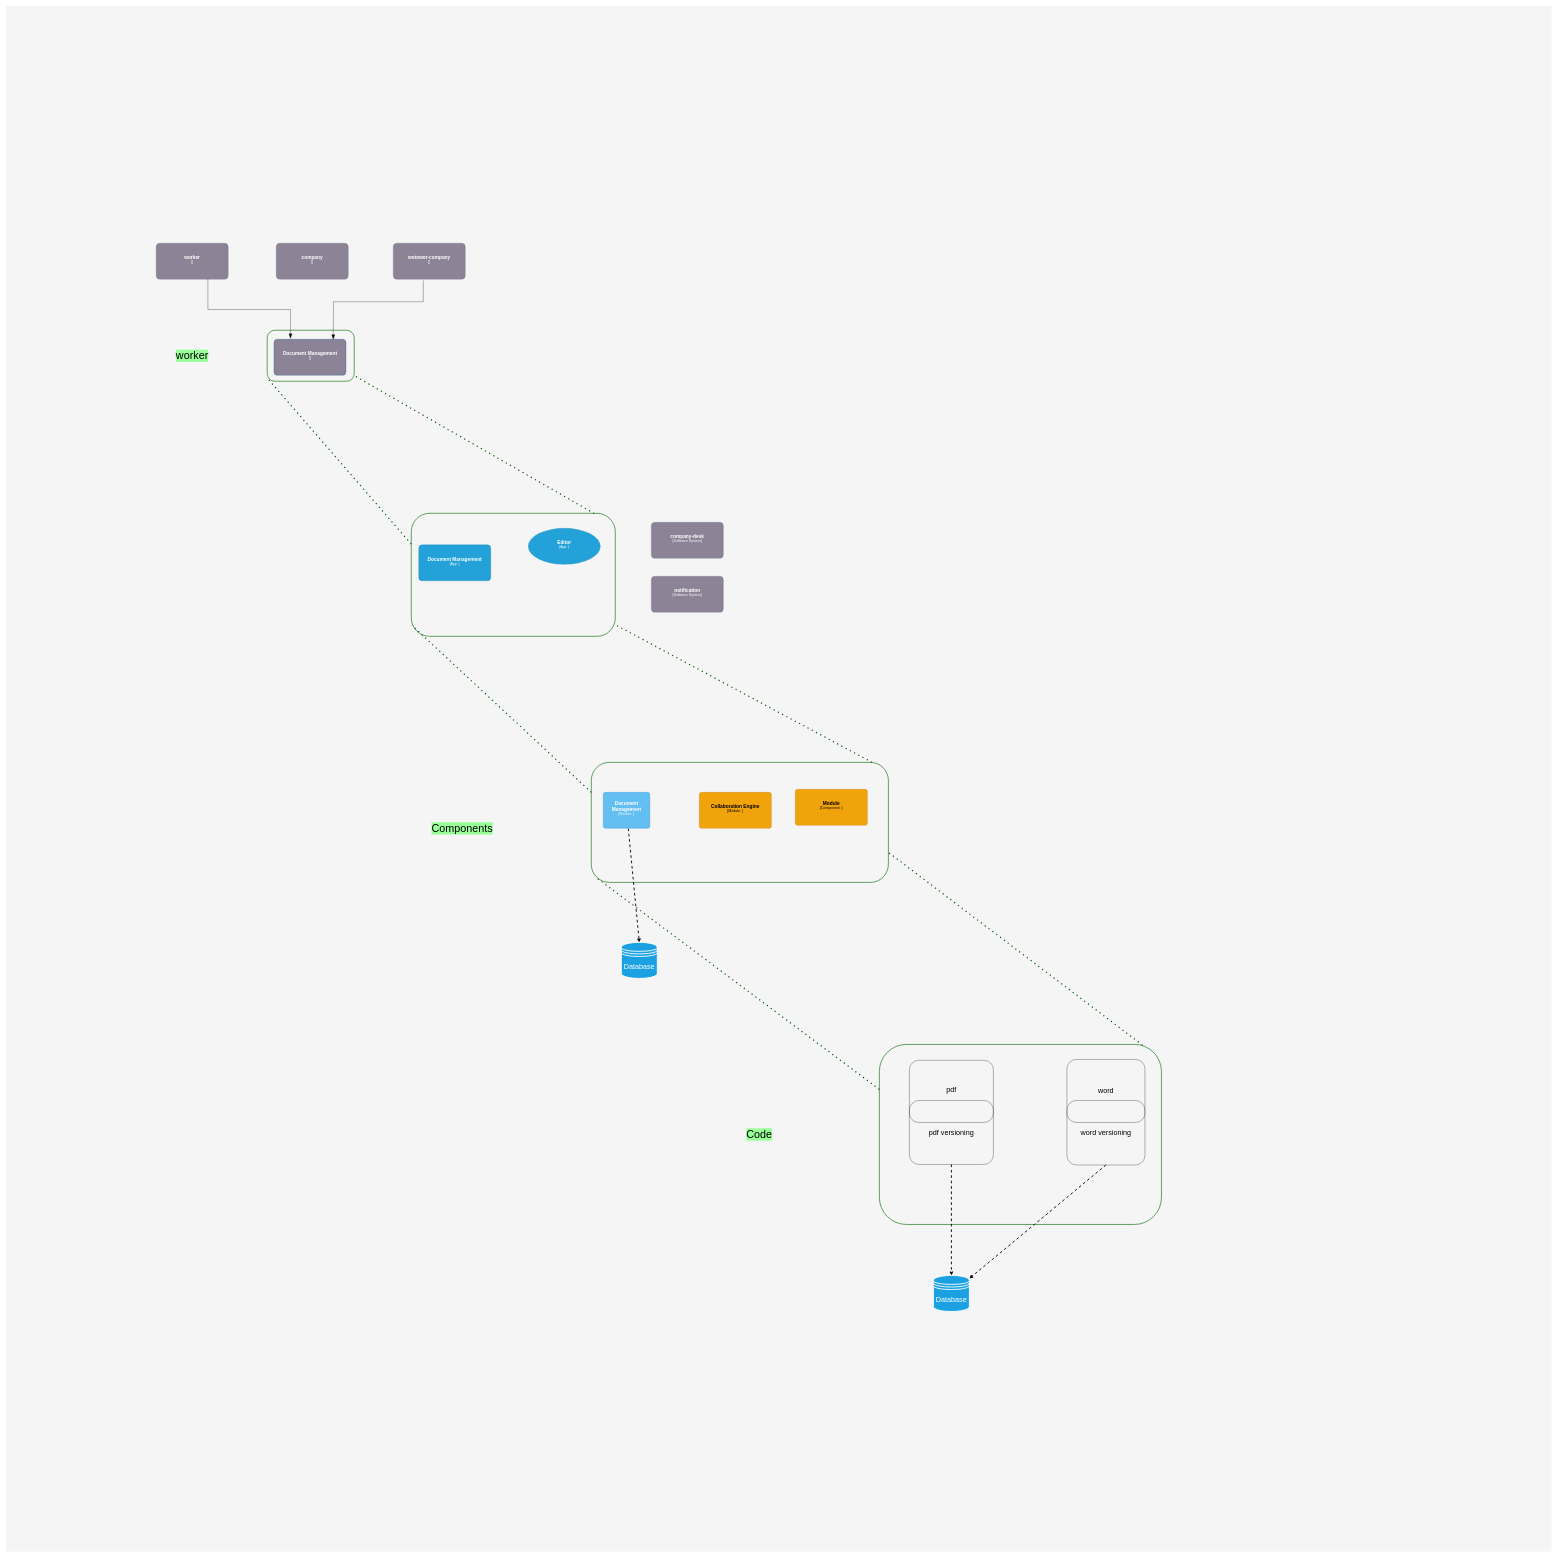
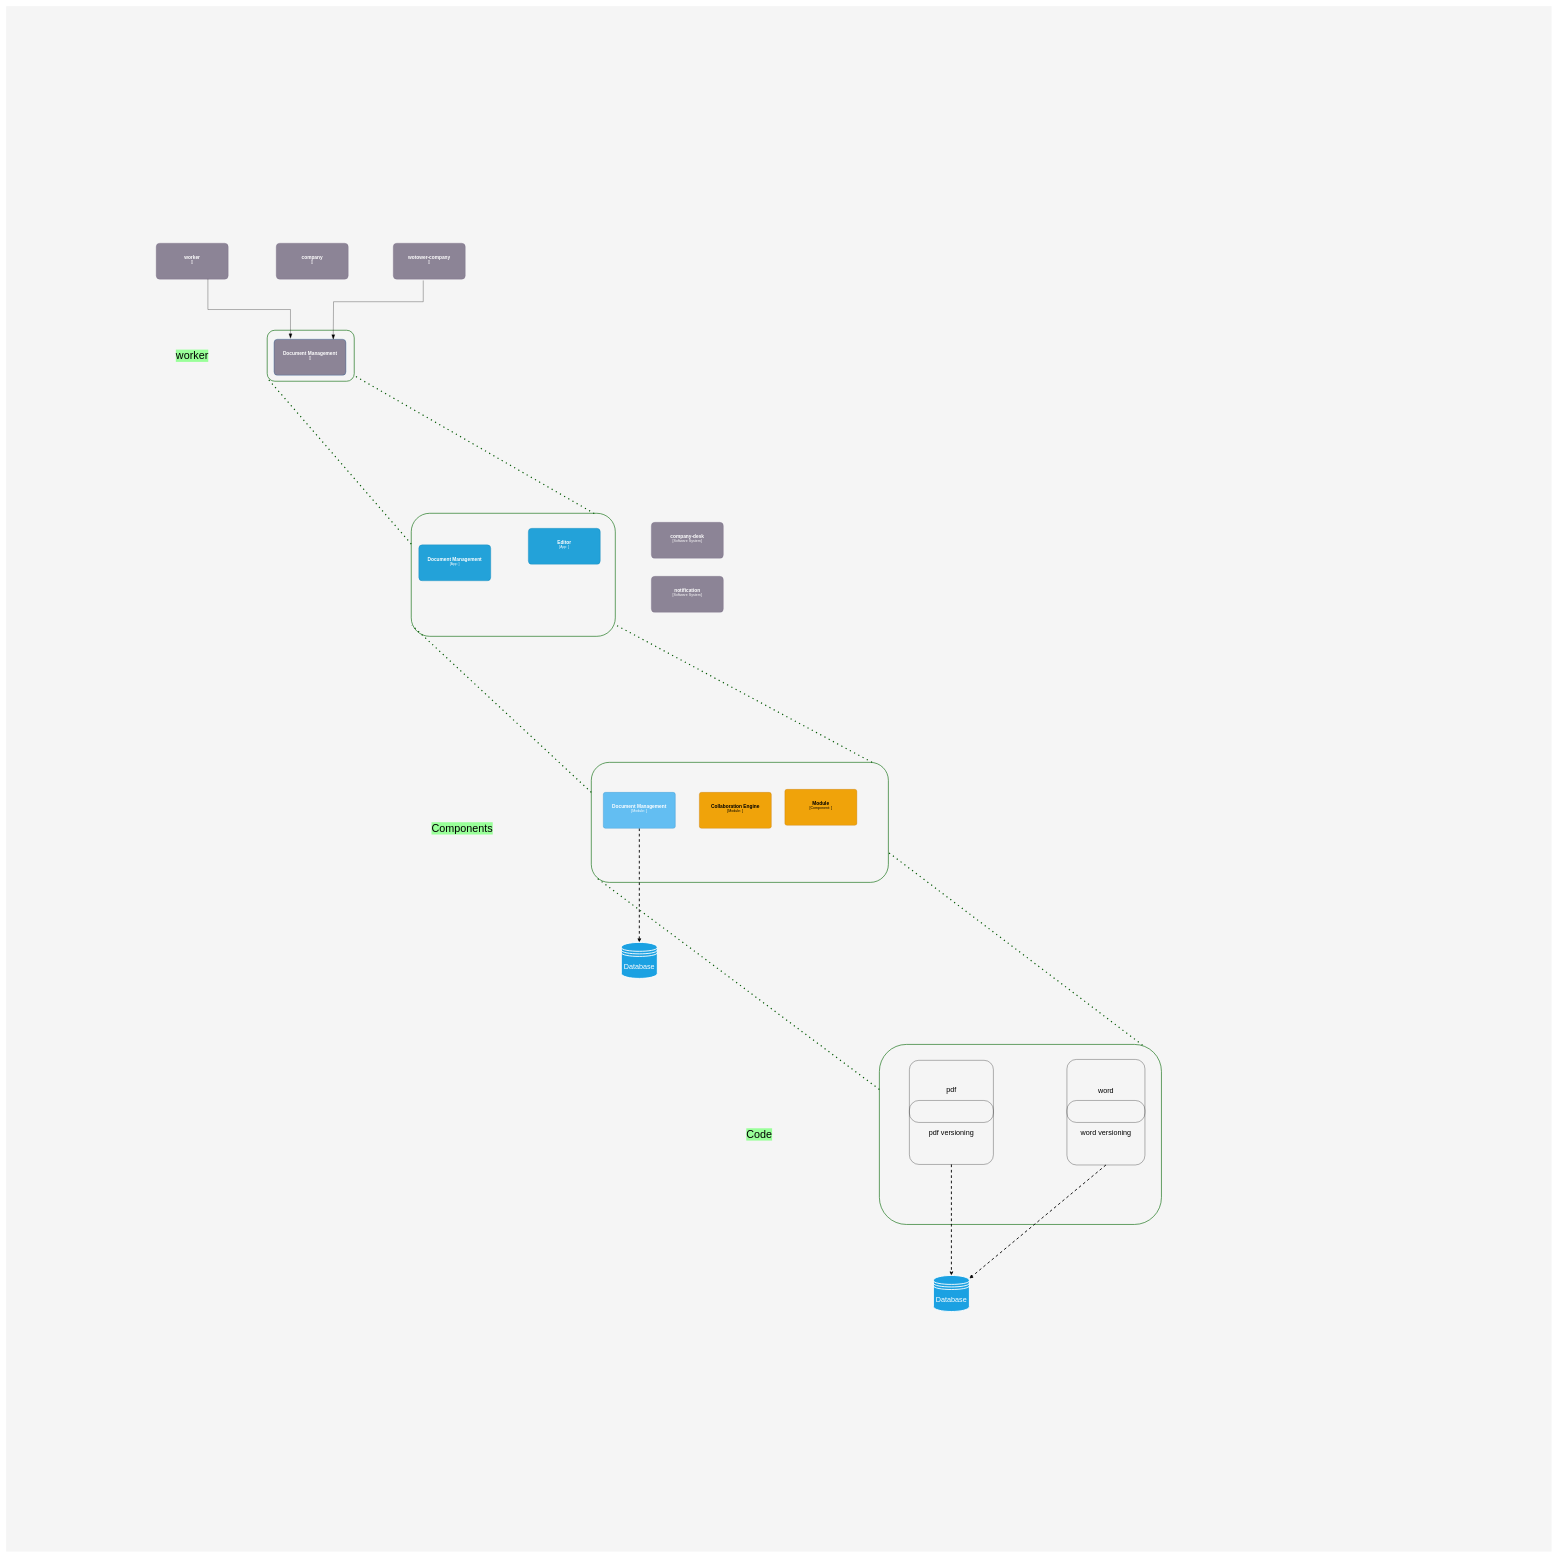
(564, 546) -> (564, 546)
(831, 807) -> (821, 807)
(626, 810) -> (639, 810)
